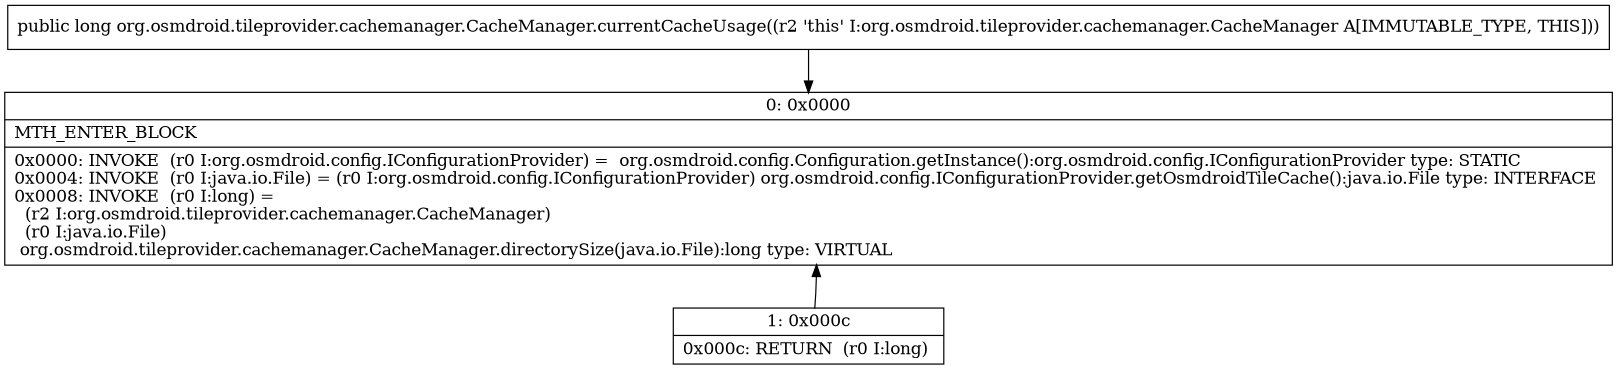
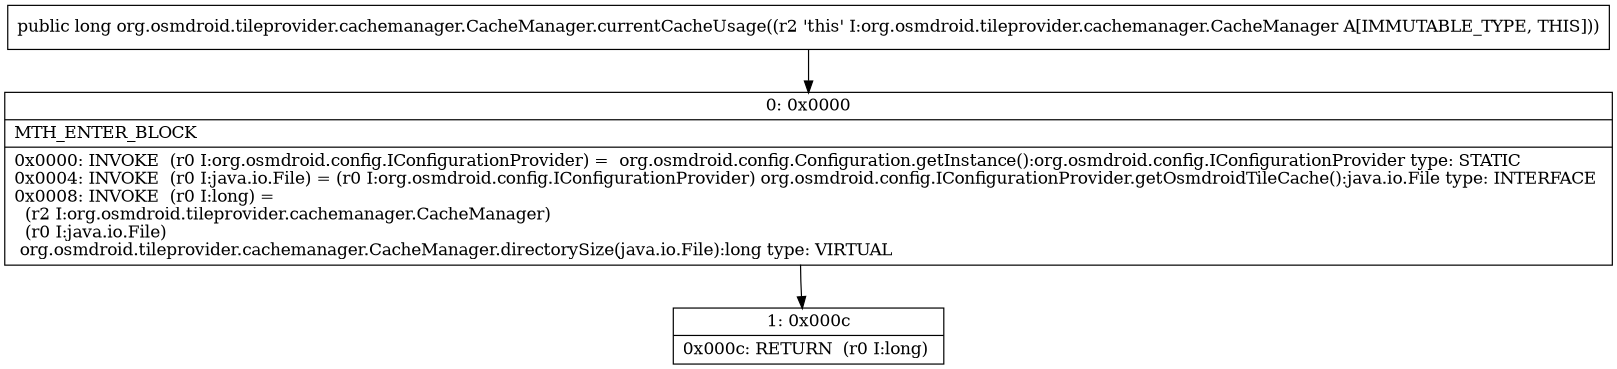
(816, 293) -> (801, 281)
